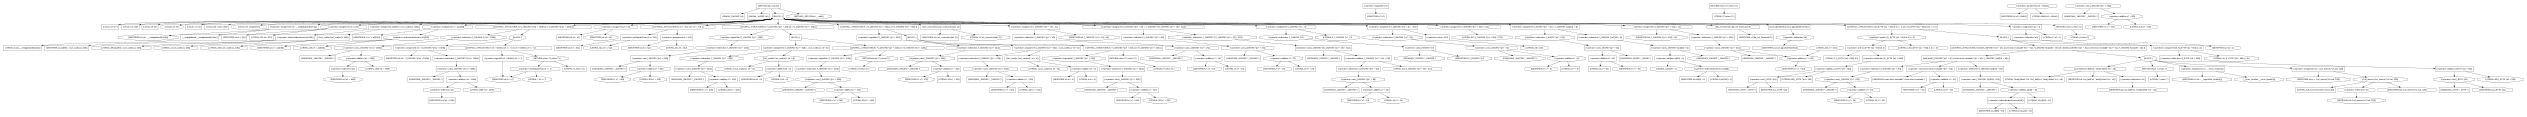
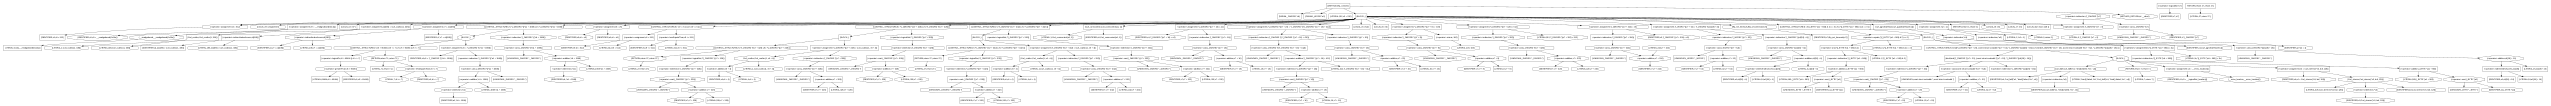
(297, 32) -> (785, 24)
(1286, 32) -> (2083, 21)
(200, 37) -> (157, 37)
none -> (1493, 37)
(503, 68) -> (341, 63)
(1980, 74) -> (2118, 44)
